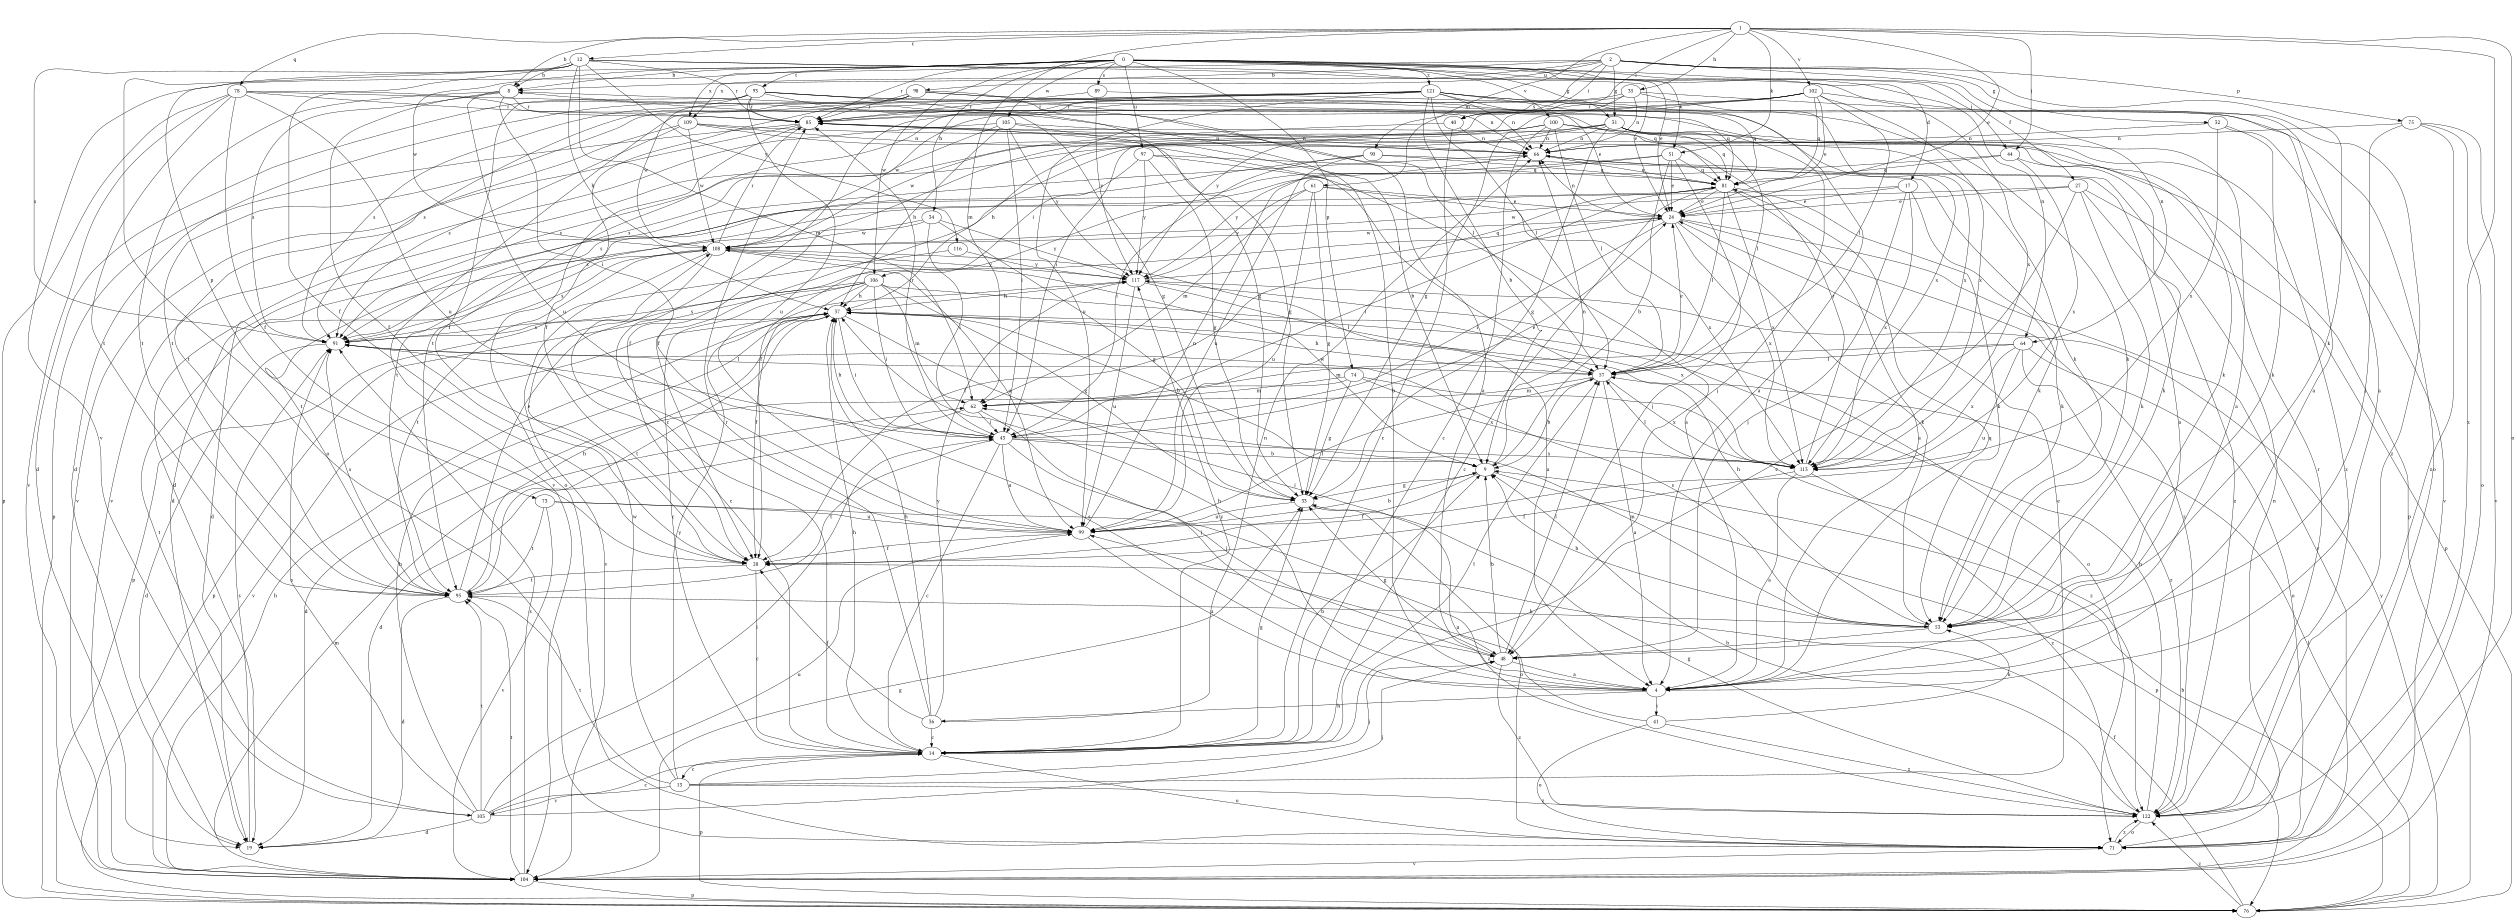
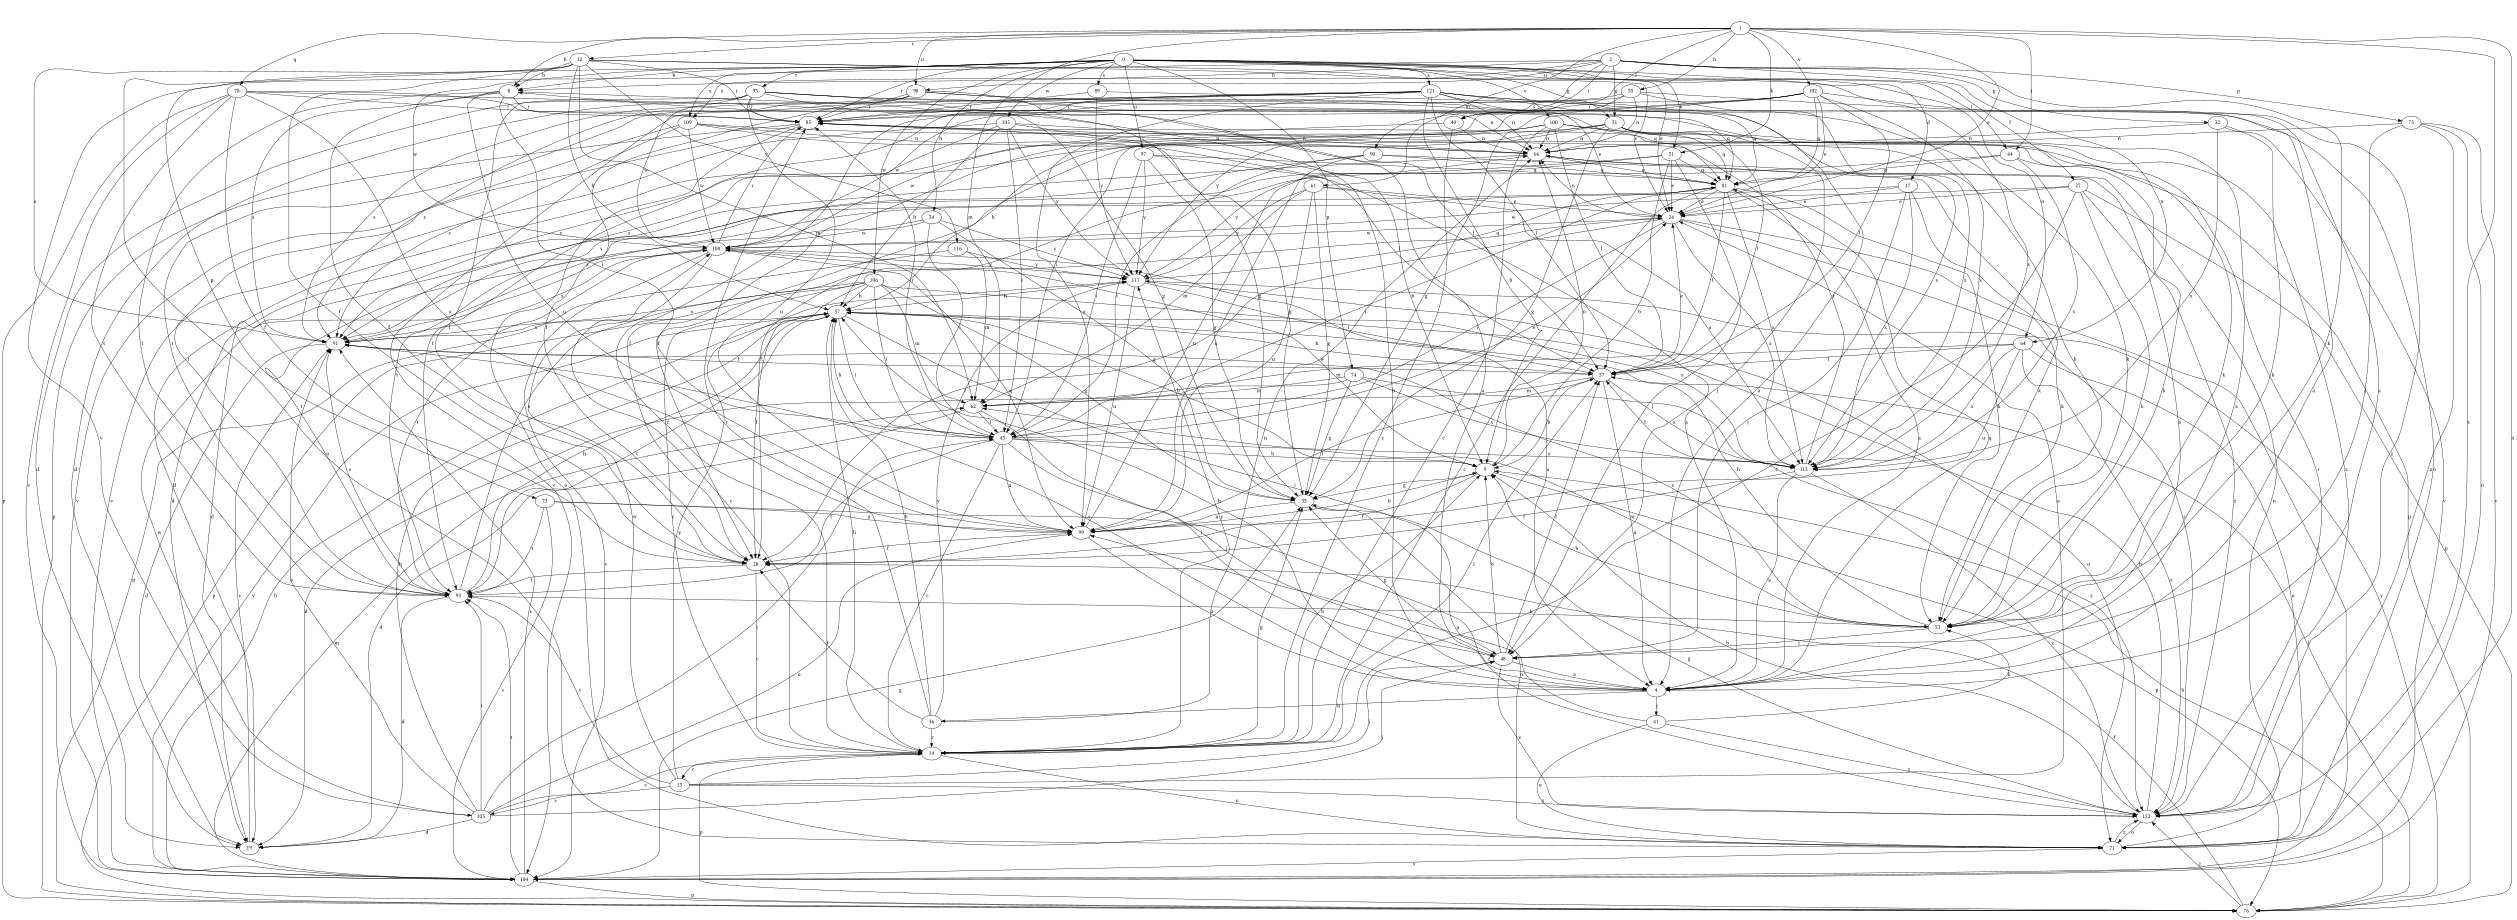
none -> (1309, 30)
(1014, 227) -> (1093, 306)
none -> (986, 313)
(1881, 392) -> none
(160, 533) -> (160, 533)
